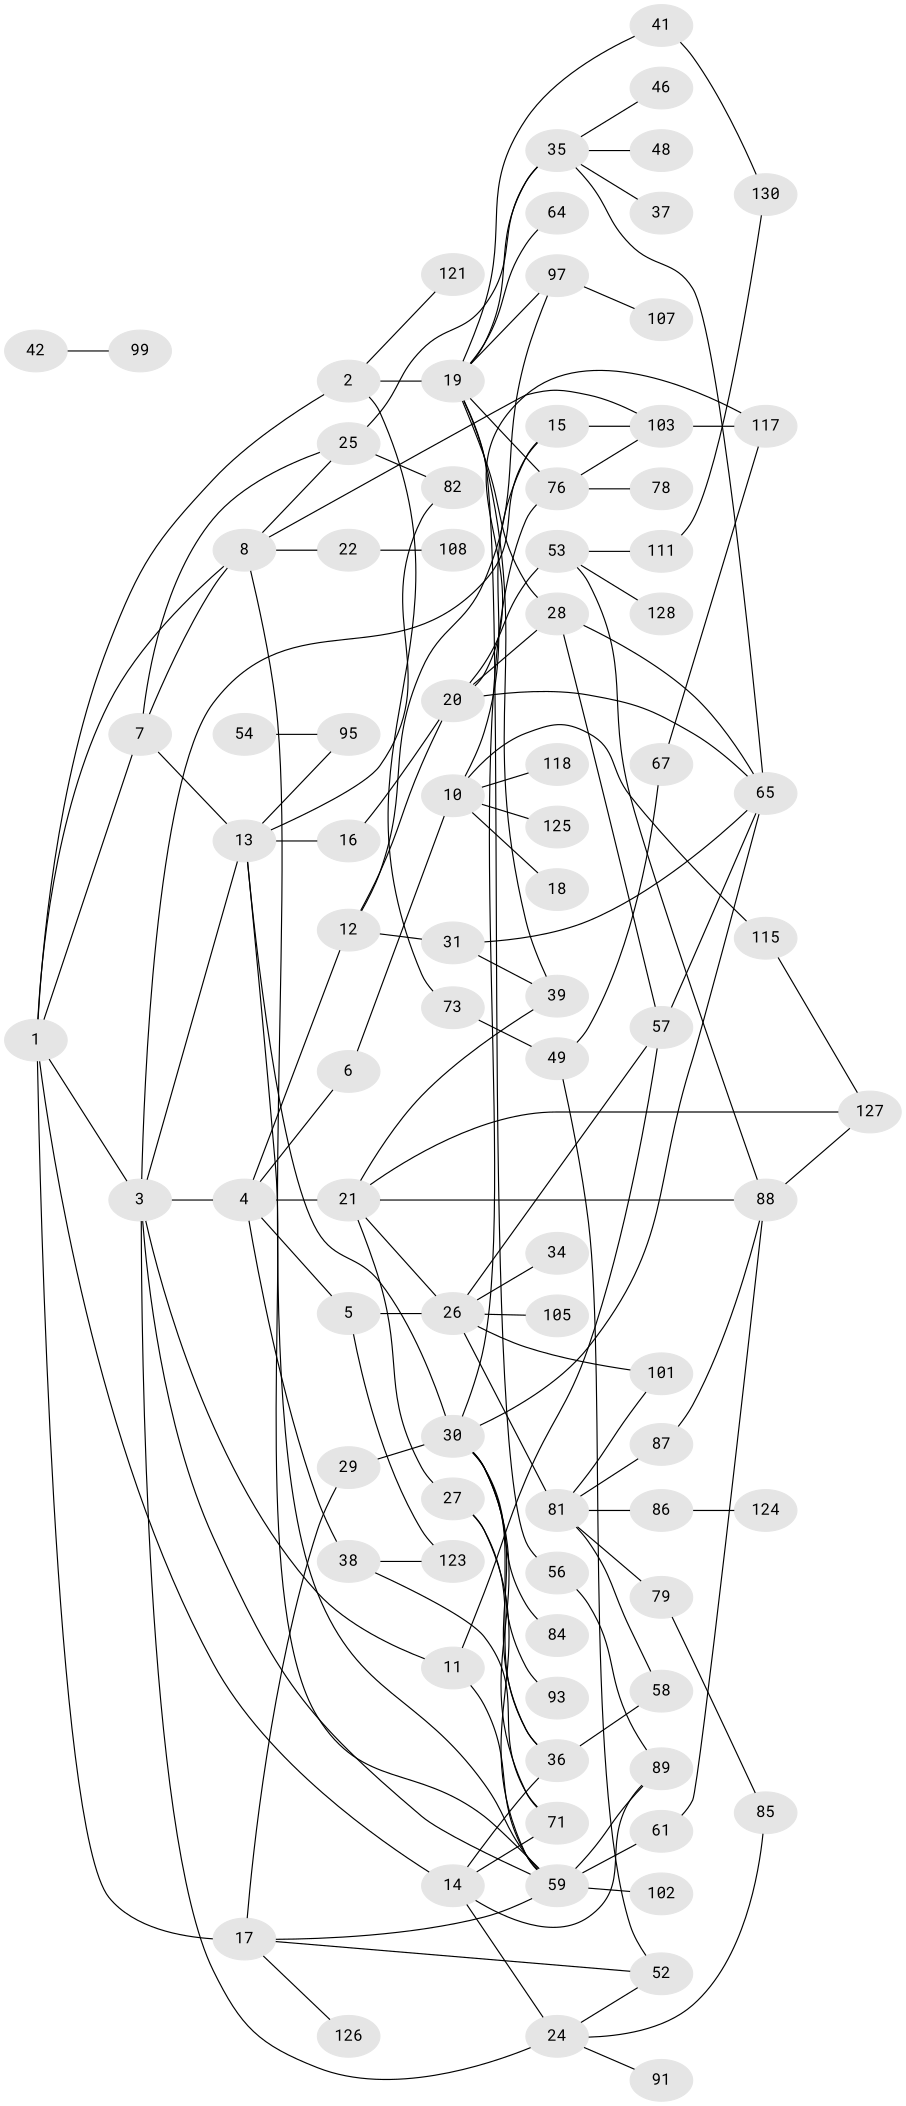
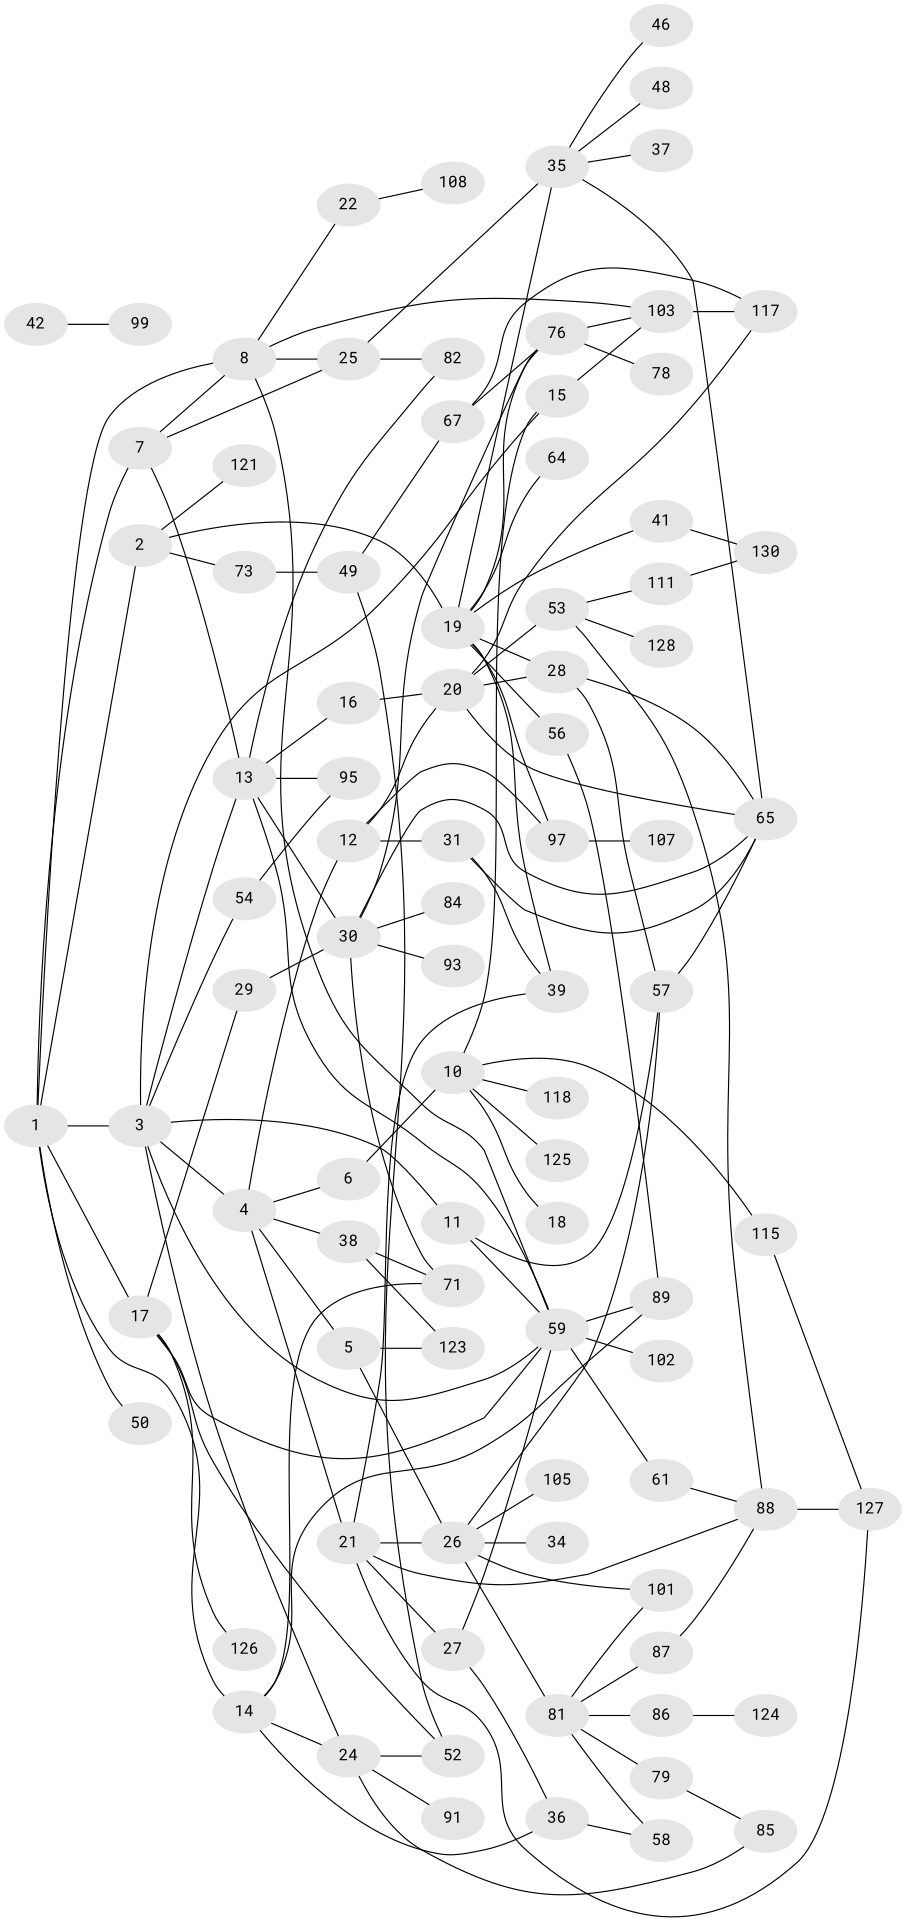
none -> (500, 382)
none -> (190, 1011)
none -> (140, 1424)
(505, 1599) -> none
